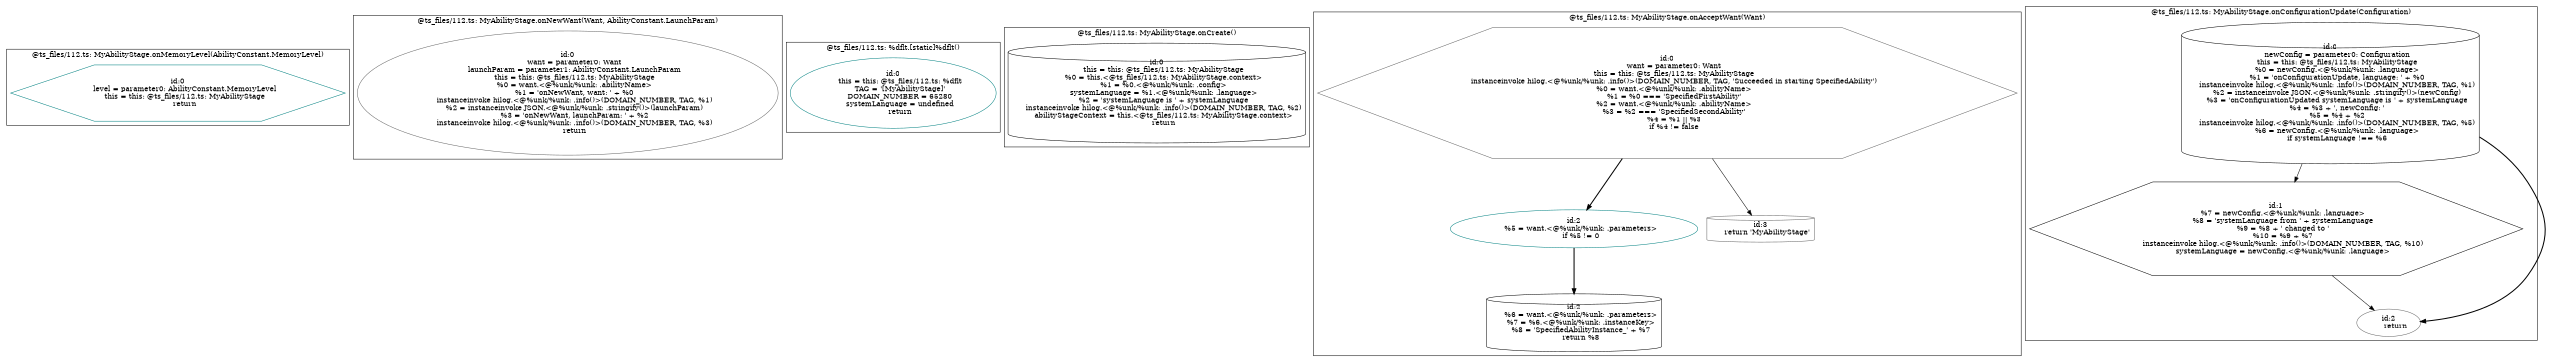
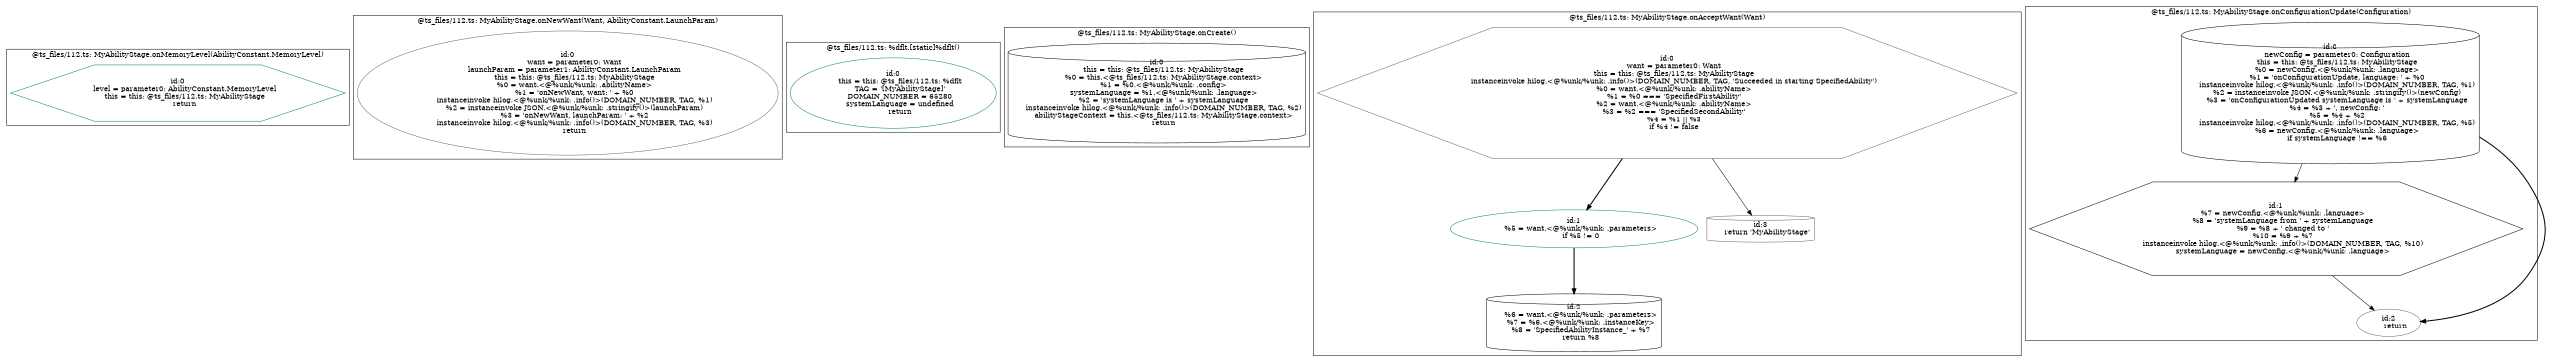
(1574, 229) -> (1574, 229)
